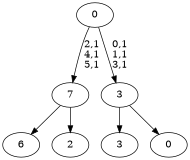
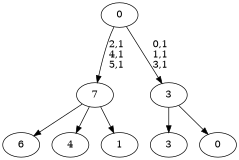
(70, 145) -> (70, 145)
none -> (120, 145)
